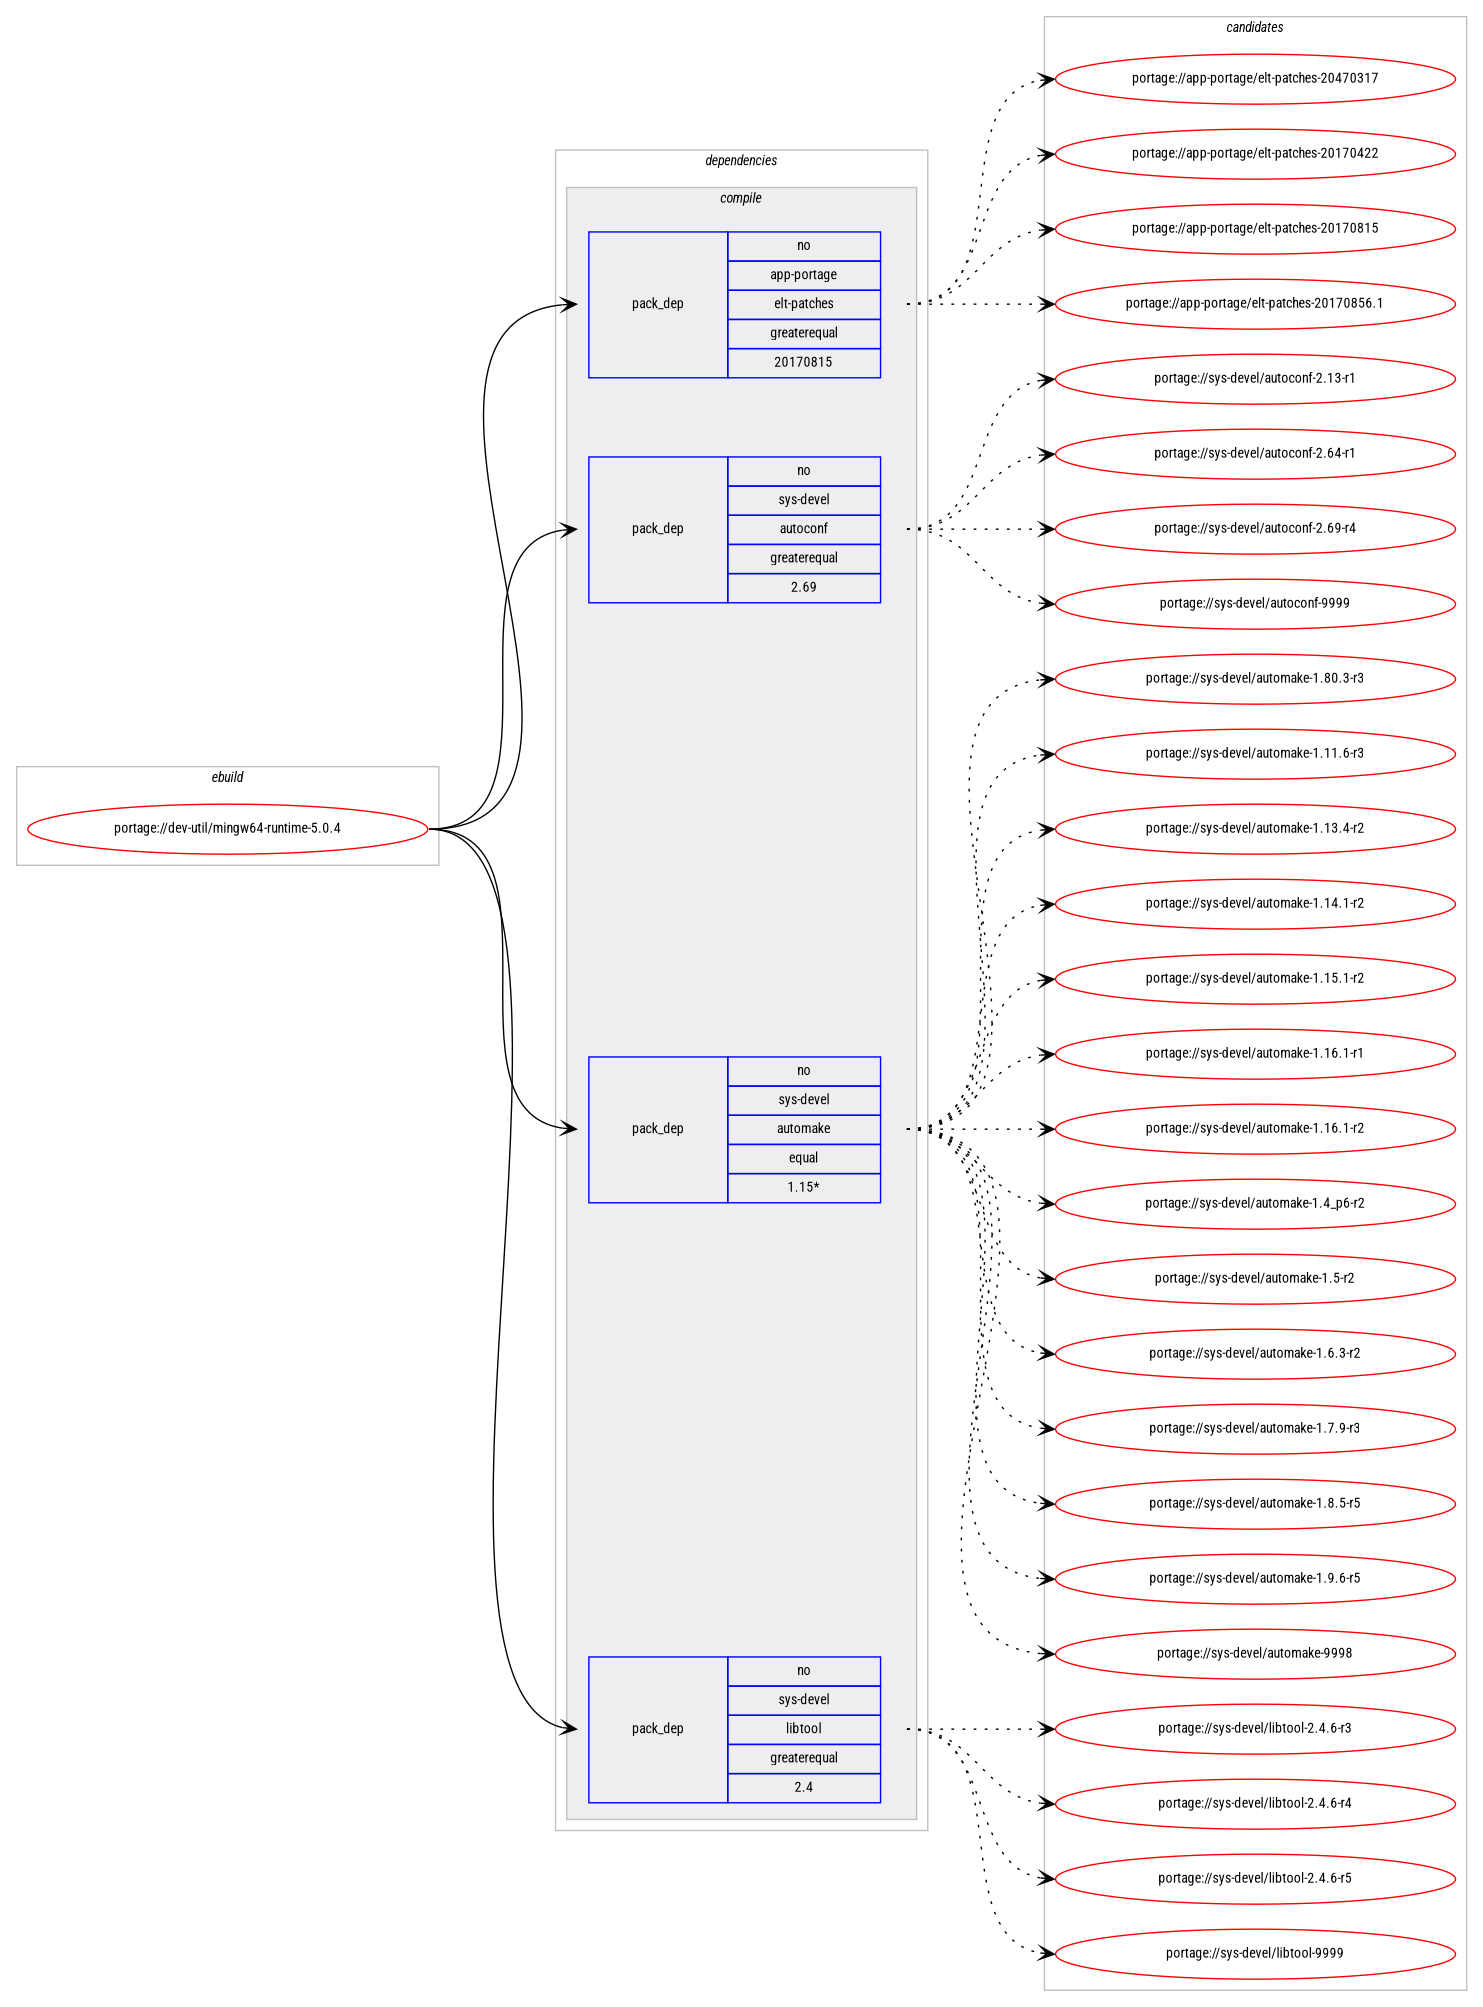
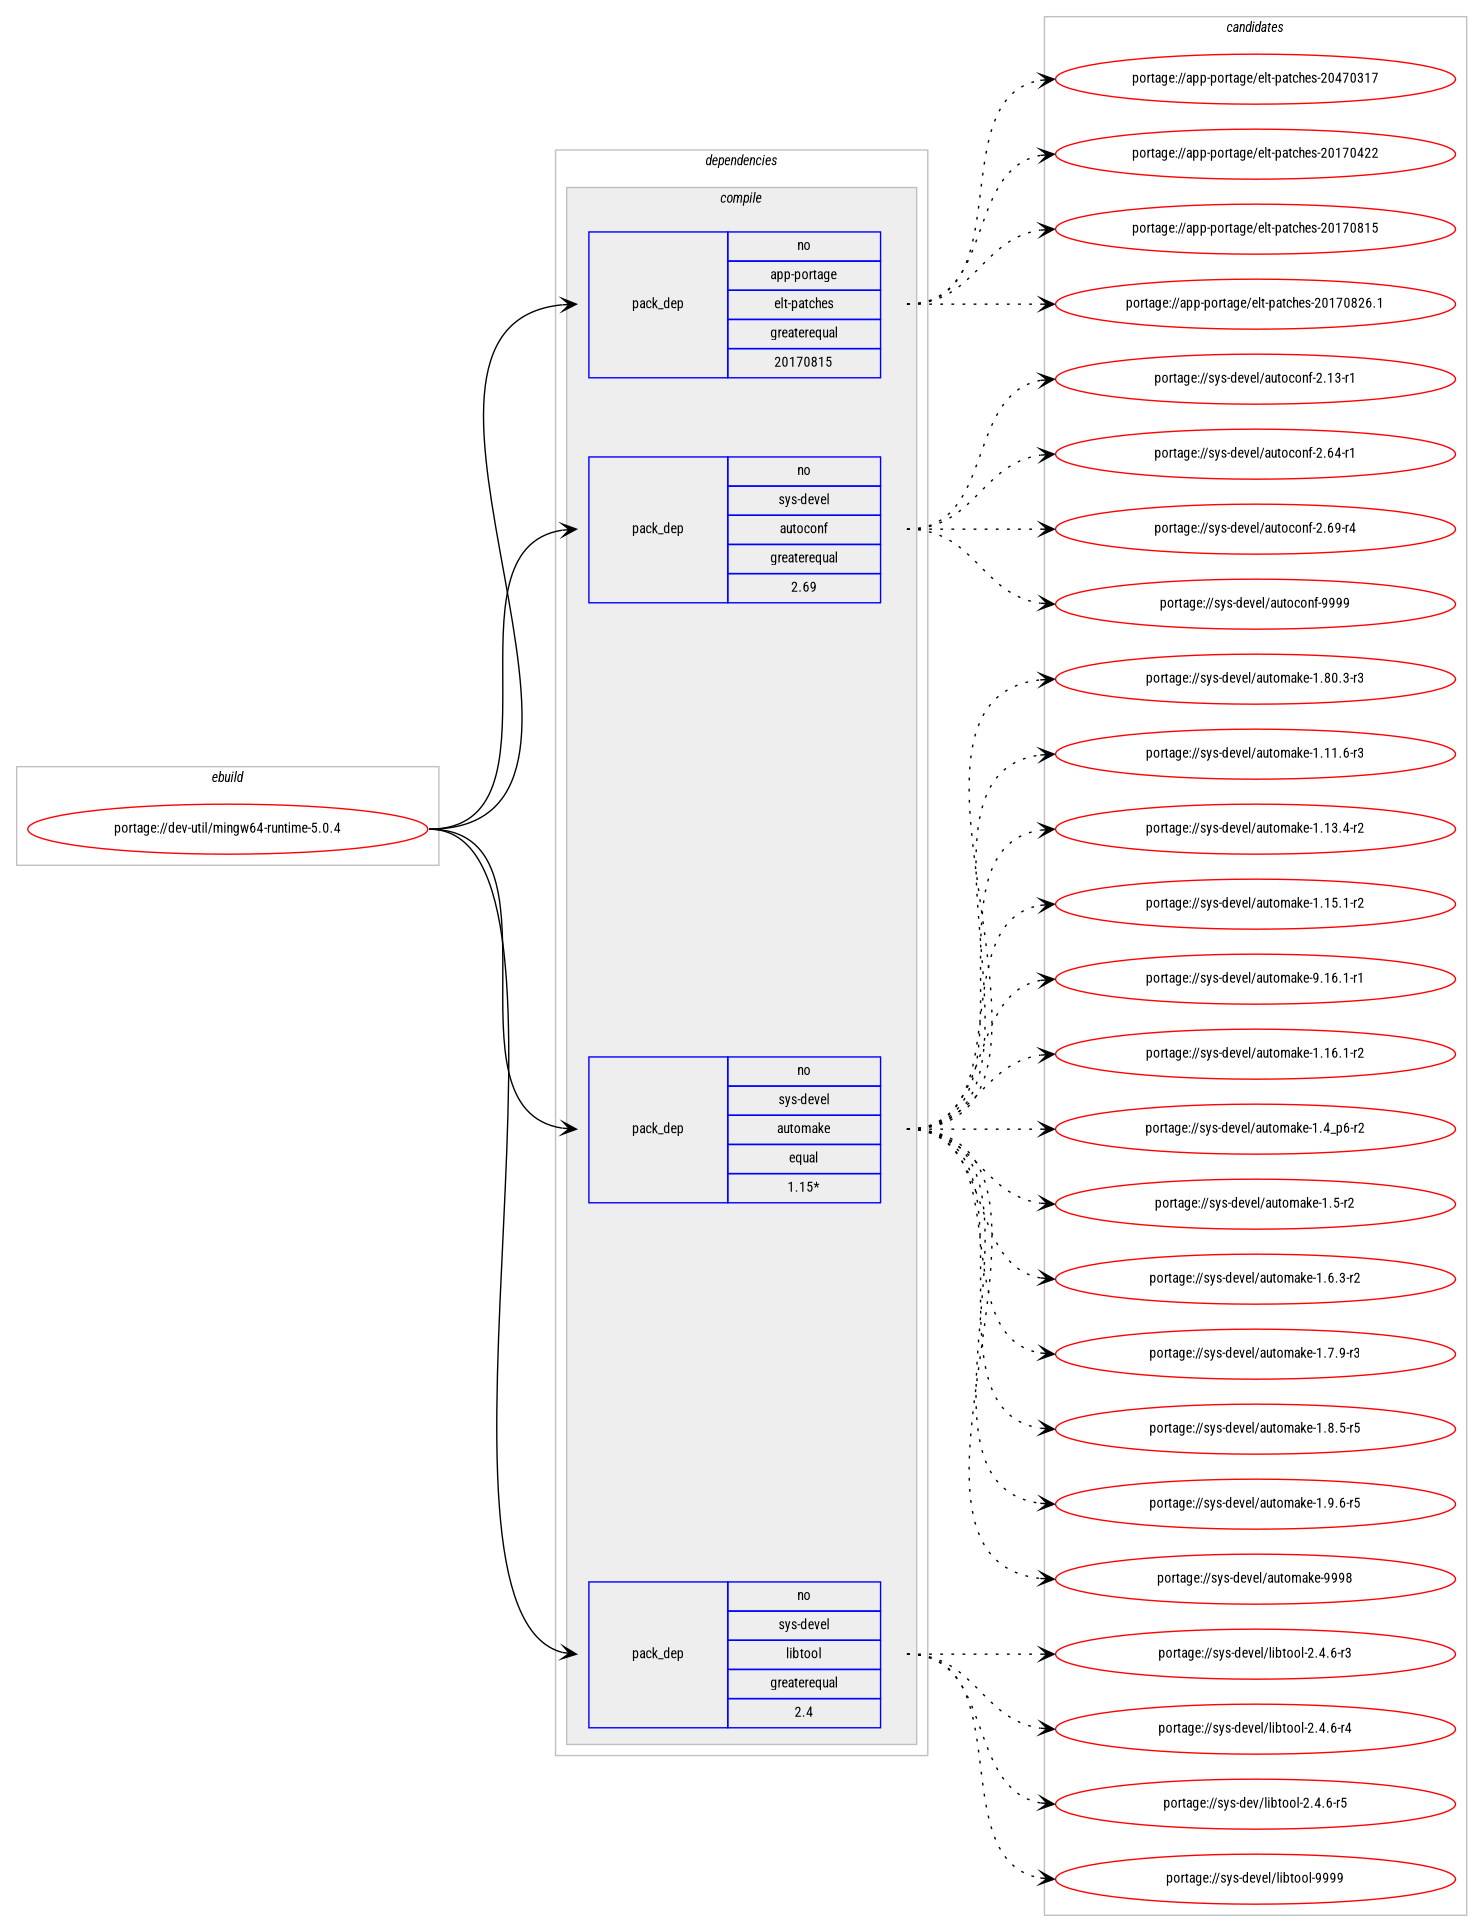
(1256, 304) -> (1256, 304)
(1256, 904) -> none
(1256, 1054) -> (1256, 979)
(1256, 1879) -> (1256, 1804)
